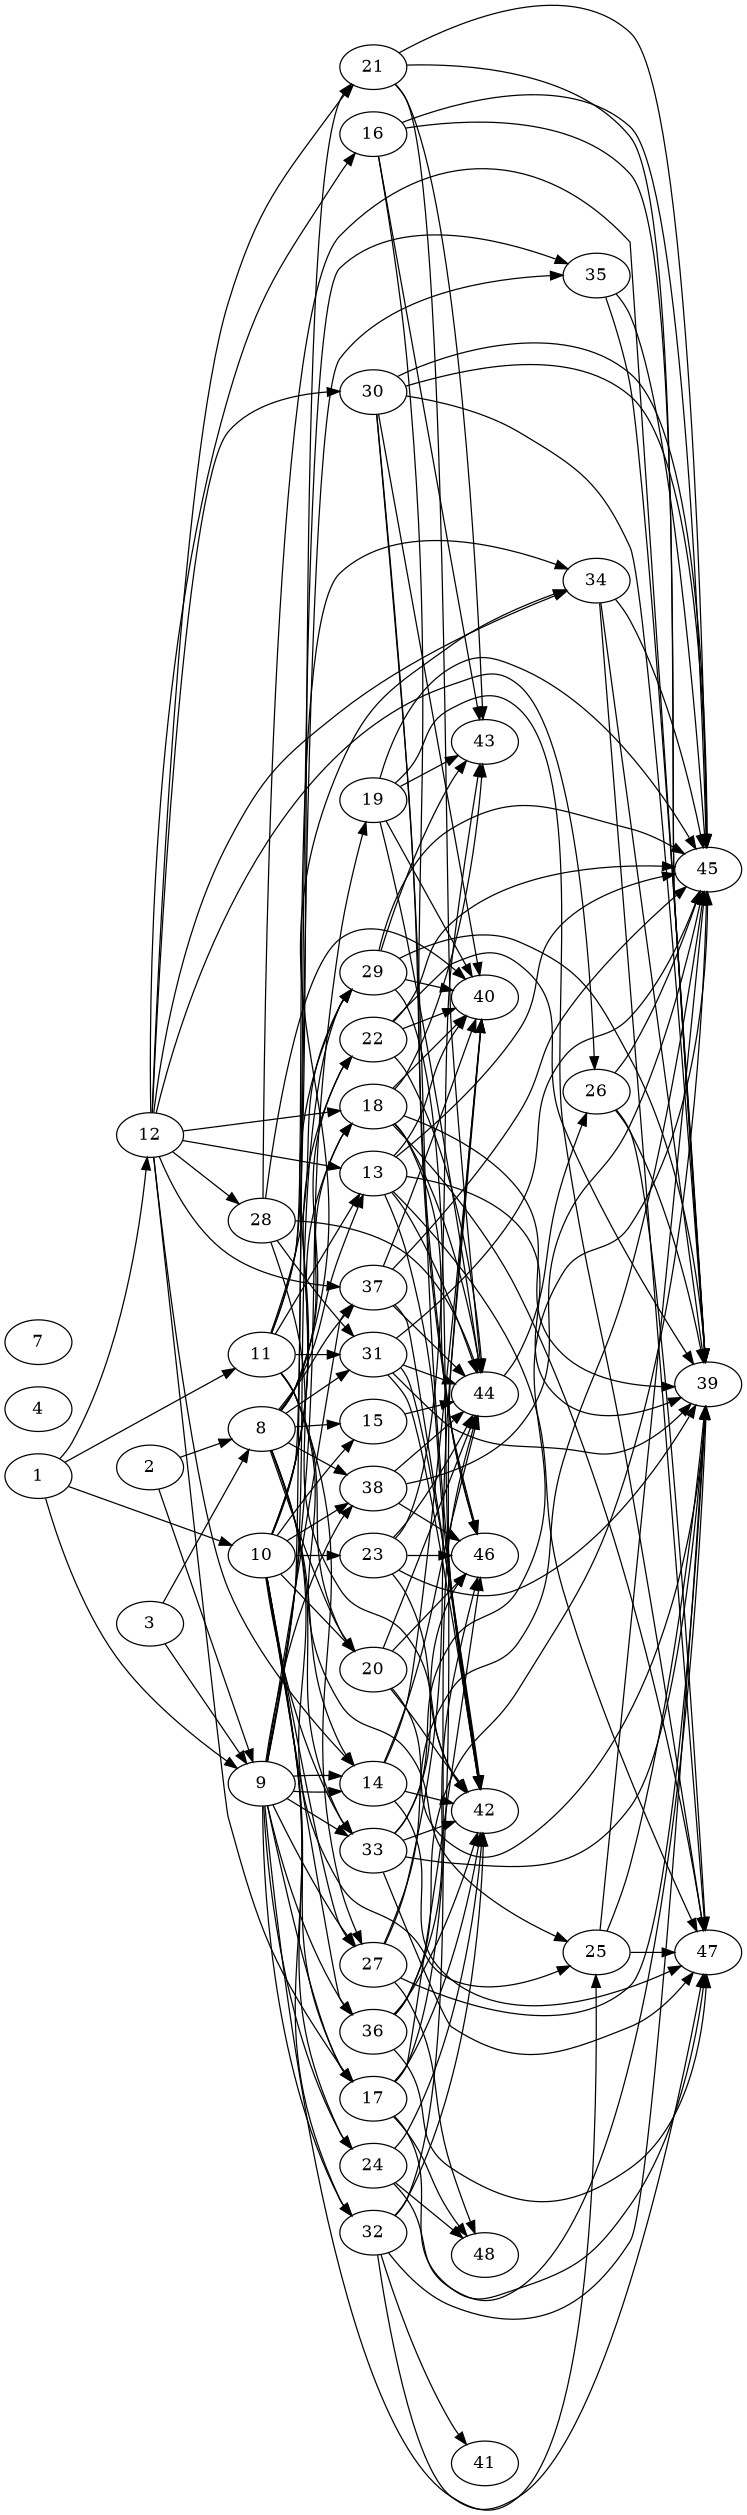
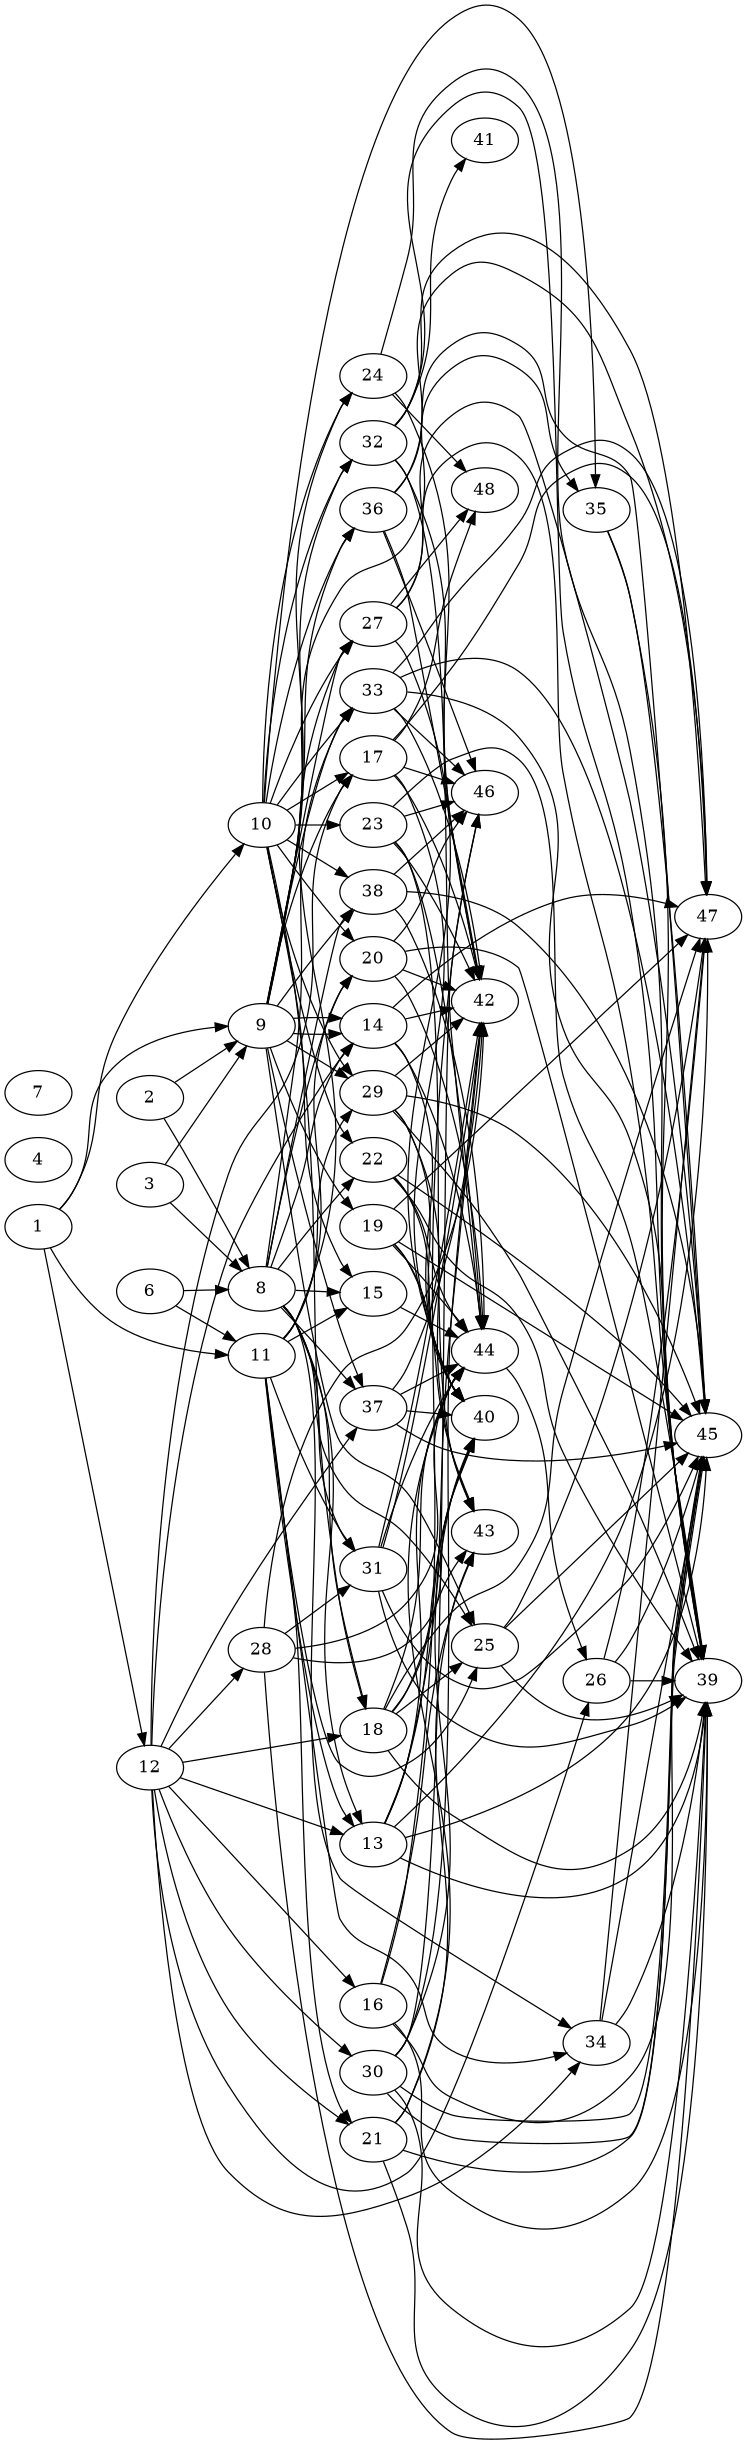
none -> (150, 1291)
(441, 1320) -> (410, 1703)
none -> (323, 1322)
